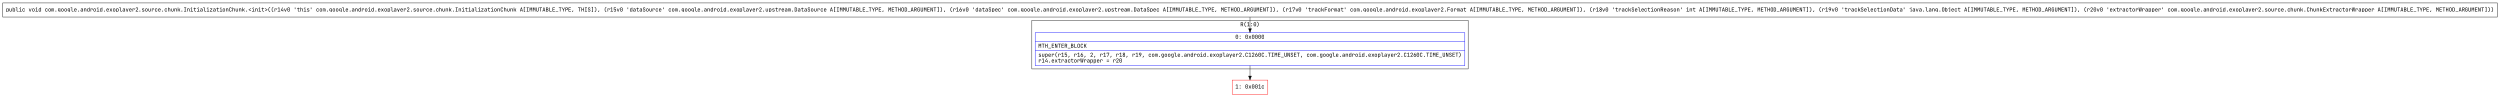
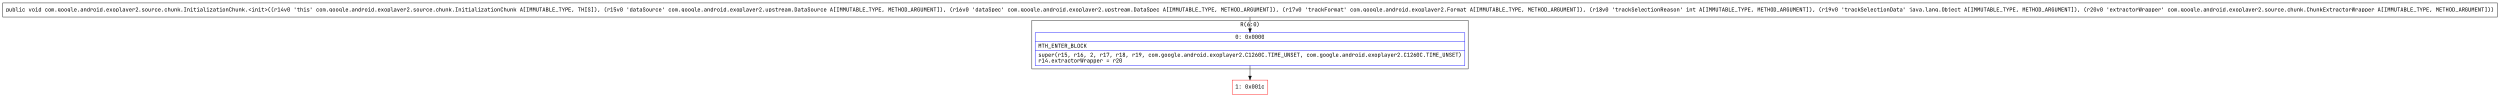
(1250, 25) -> (1250, 25)
